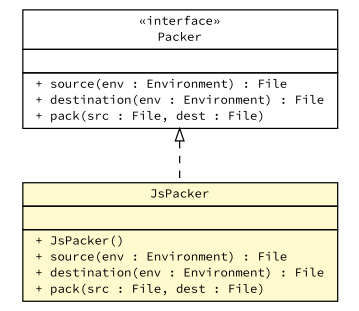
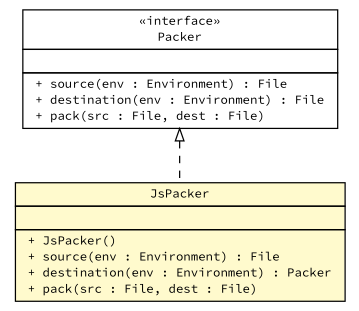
(180, 273) -> (180, 273)
